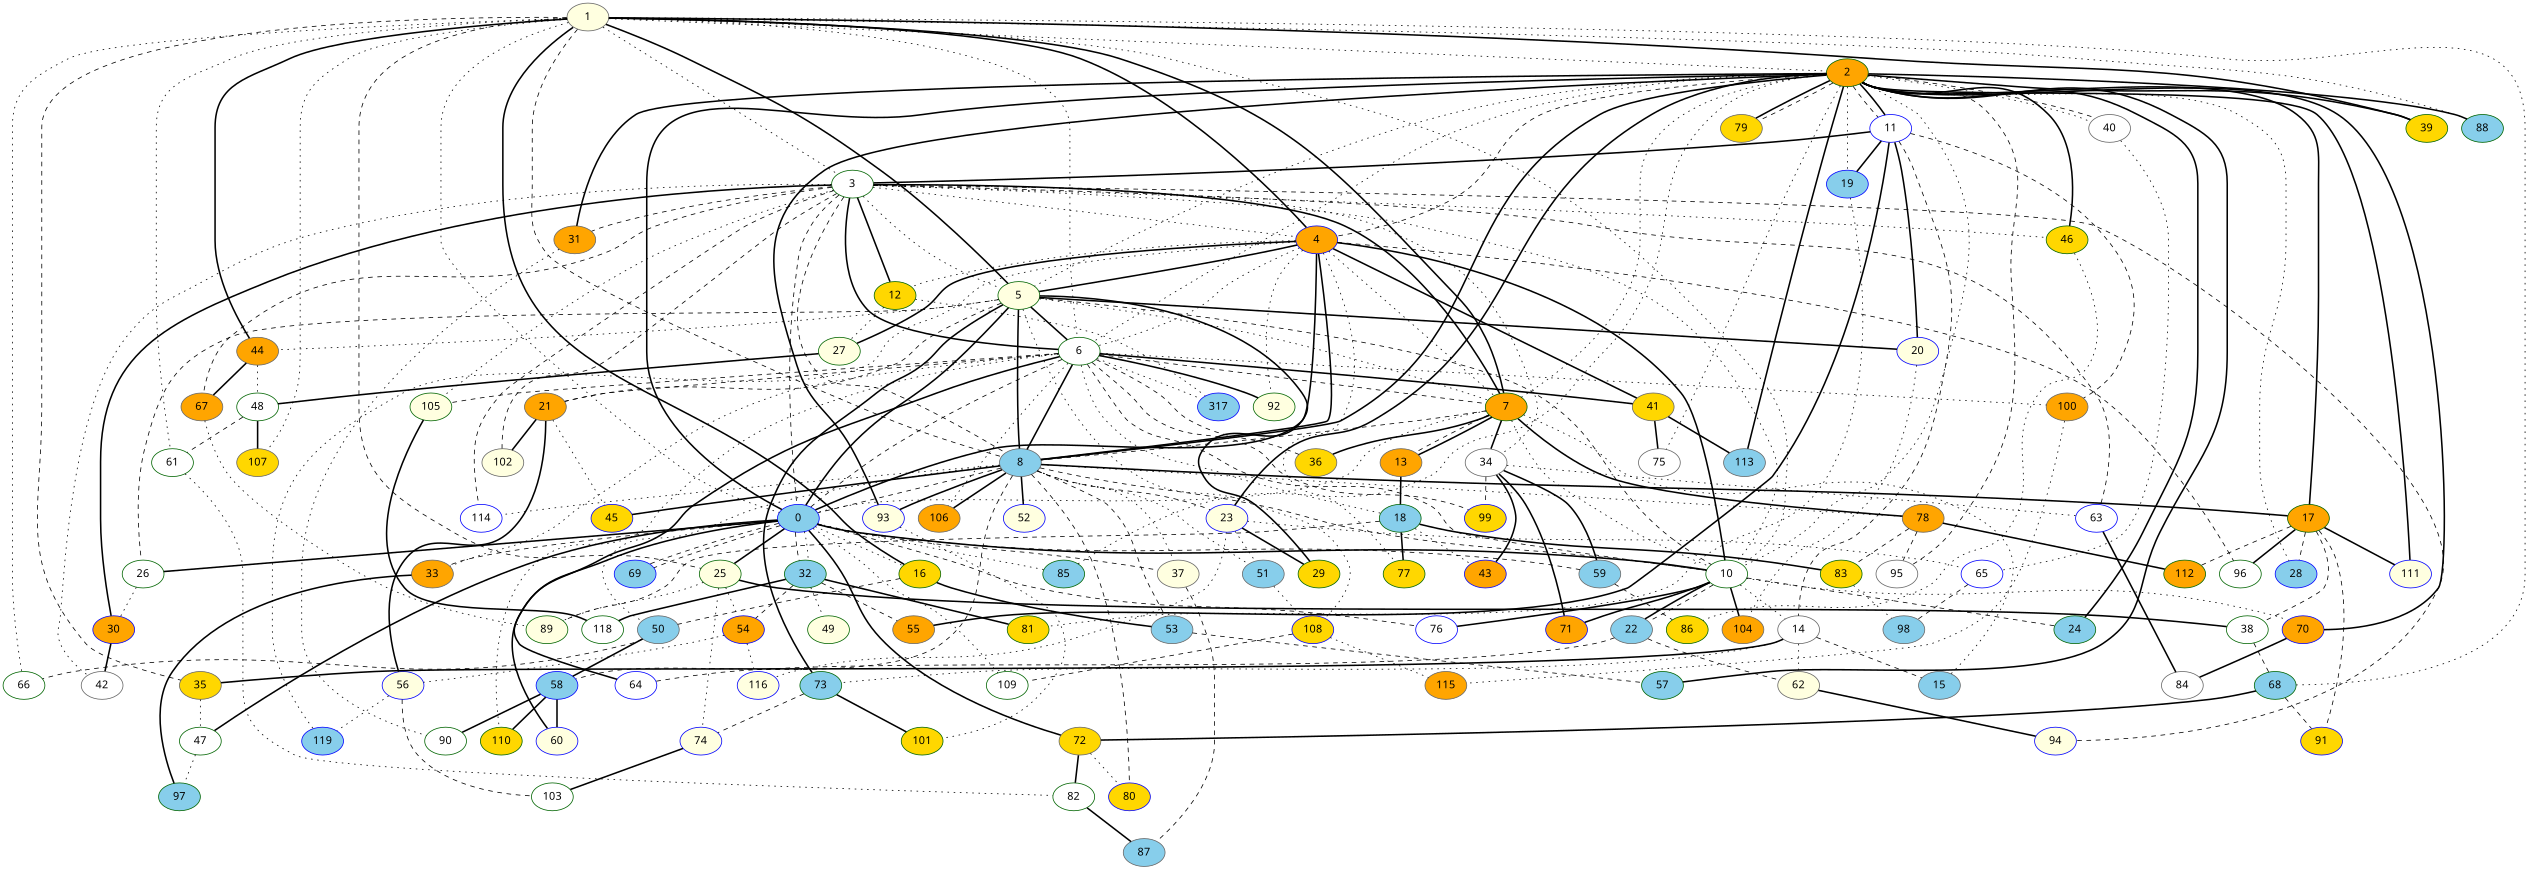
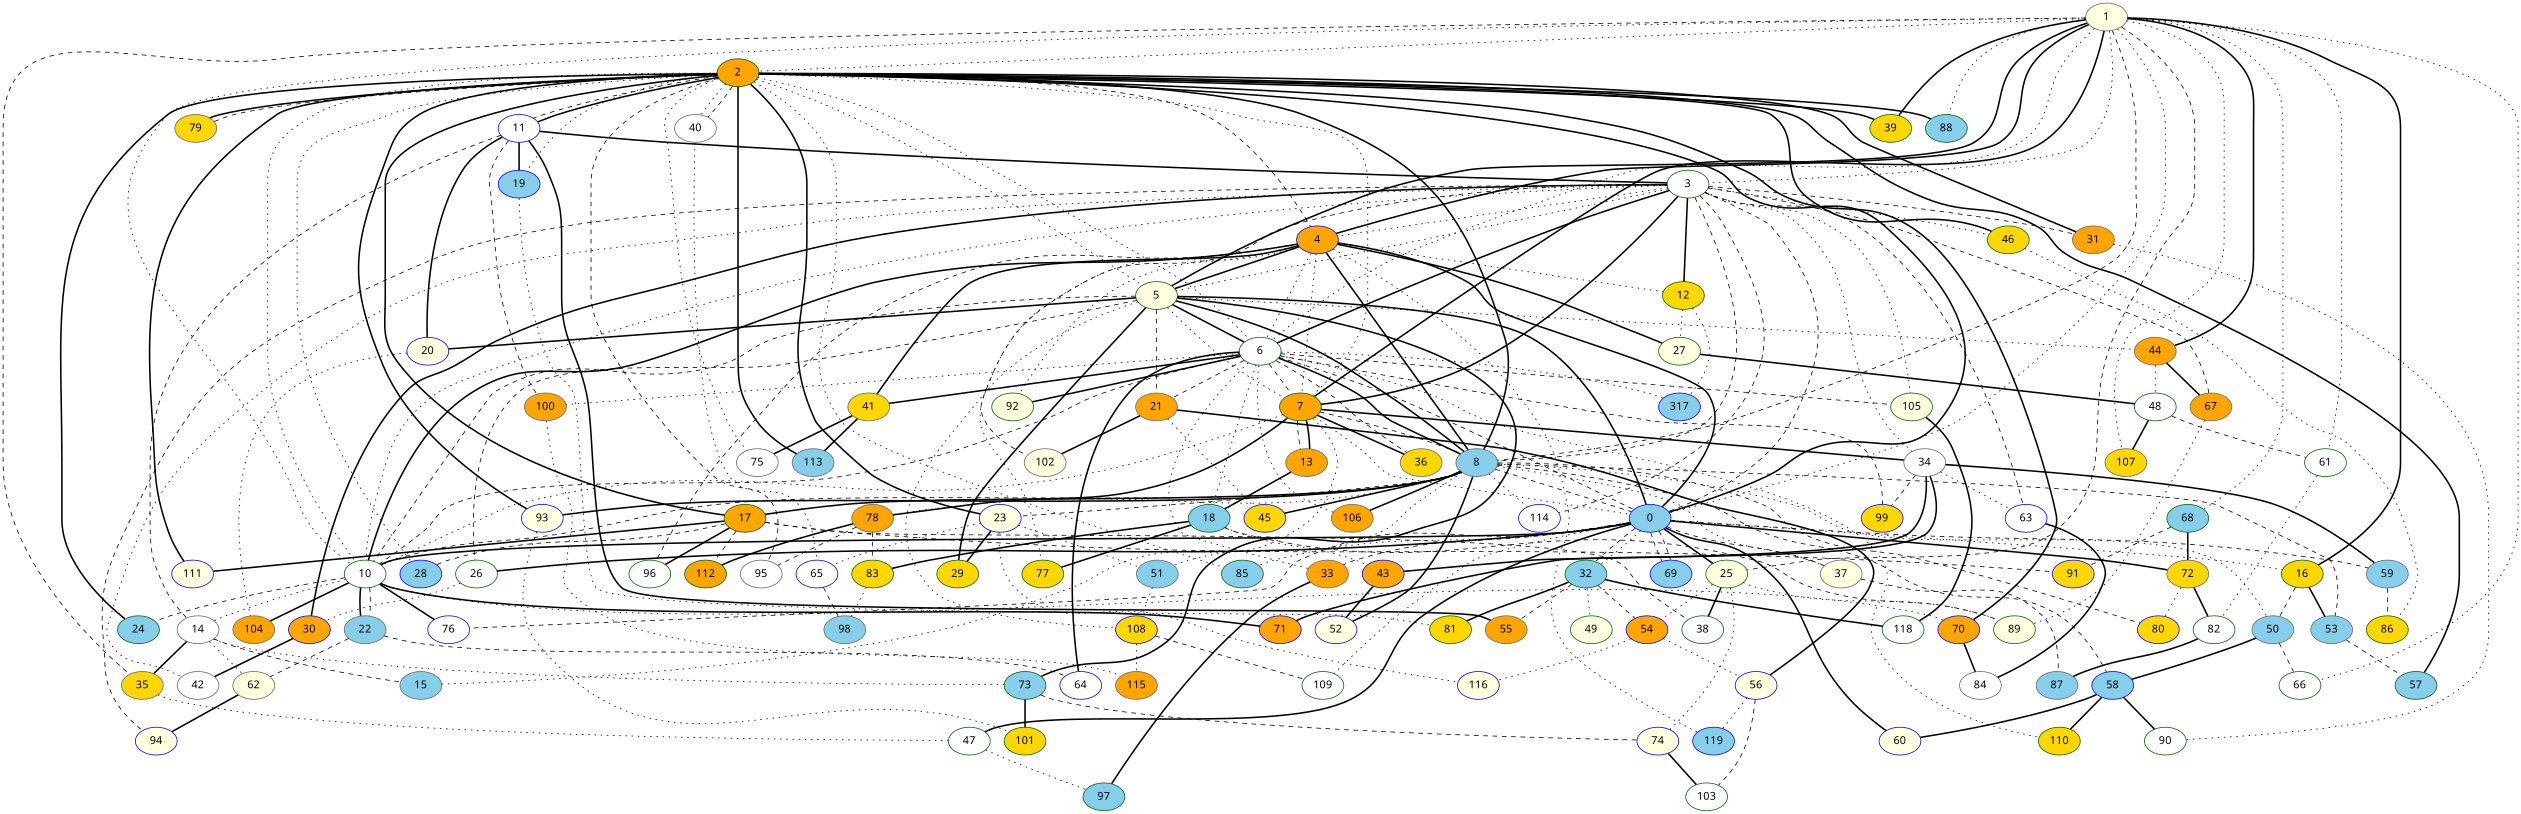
none -> (1360, 602)
(2261, 658) -> none
